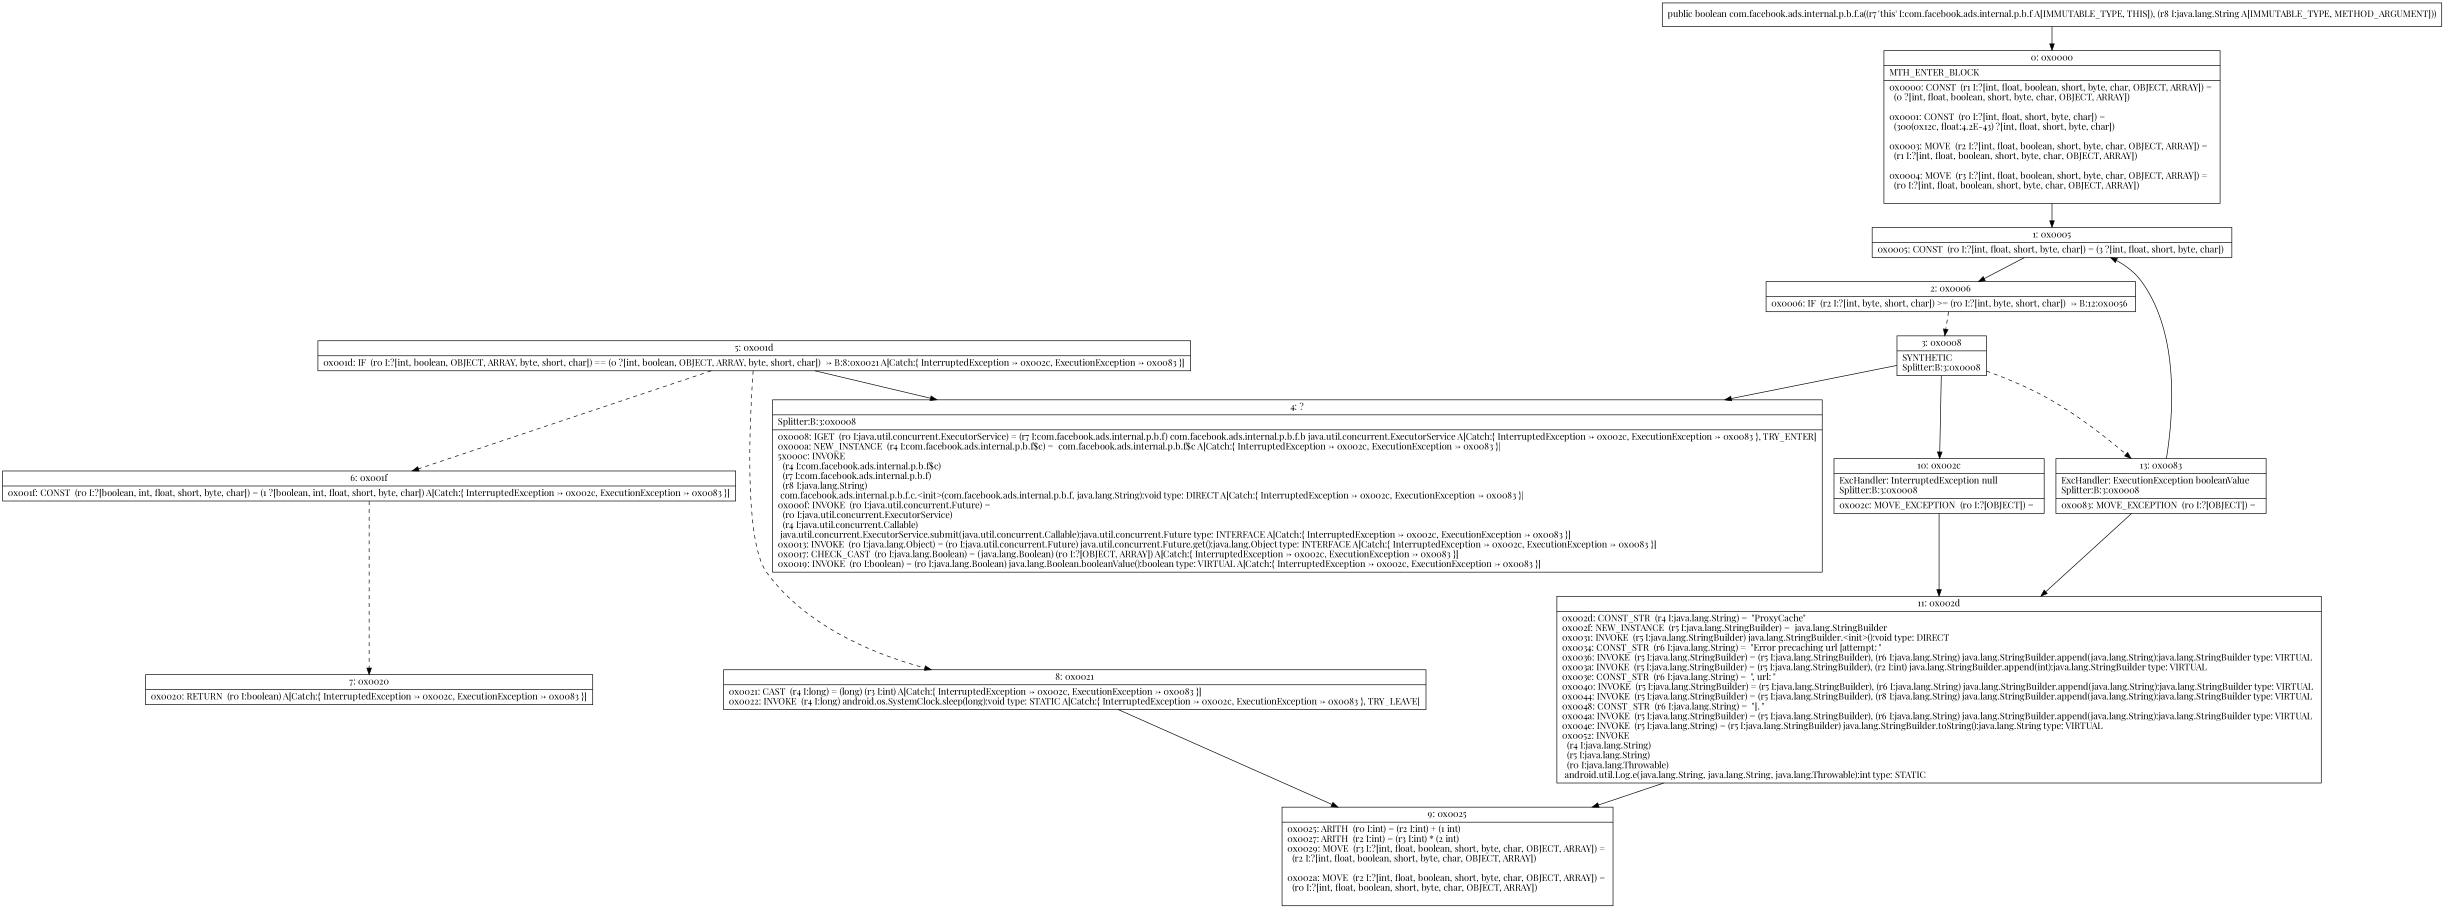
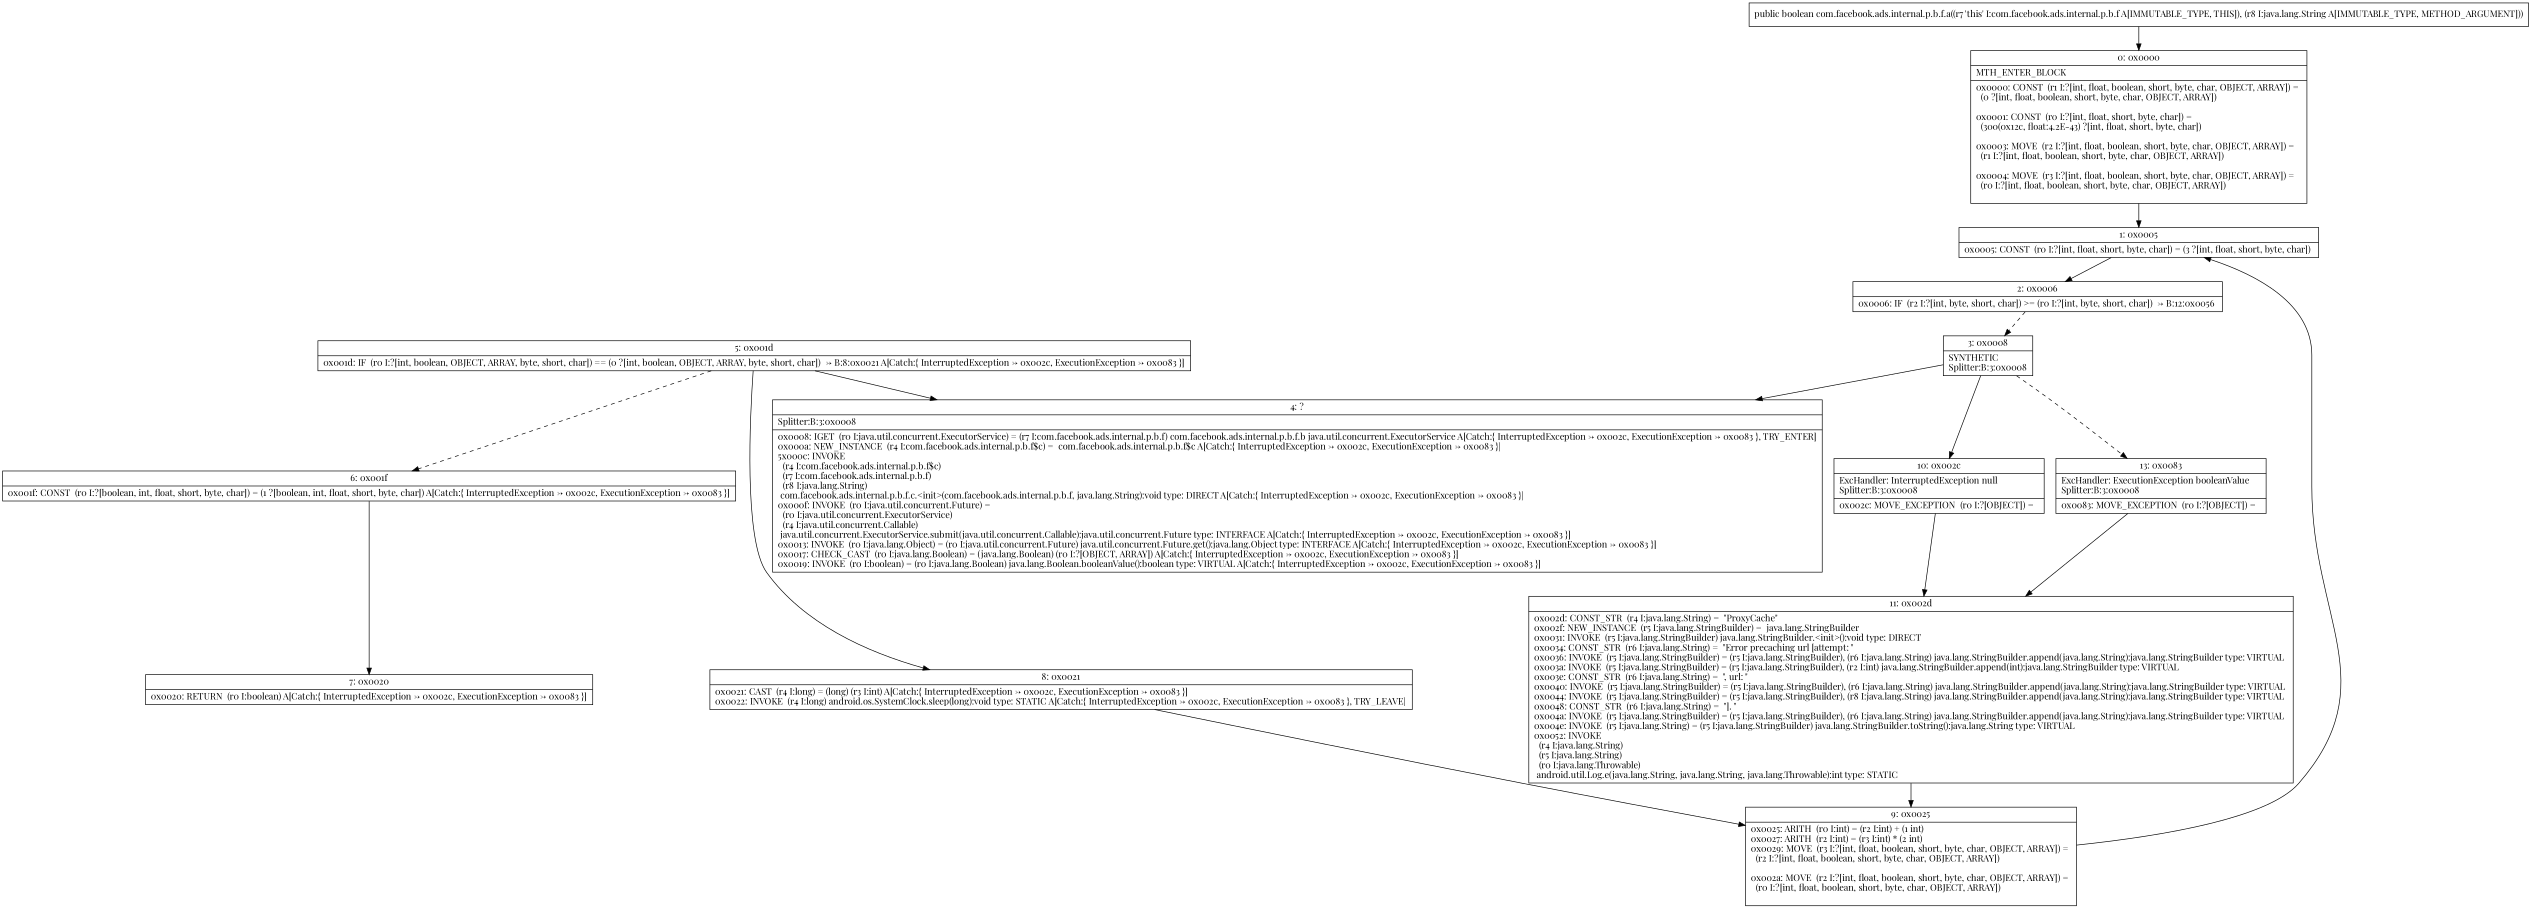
(2168, 351) -> (2331, 617)
(763, 565) -> (763, 565)
(369, 585) -> (369, 585)
